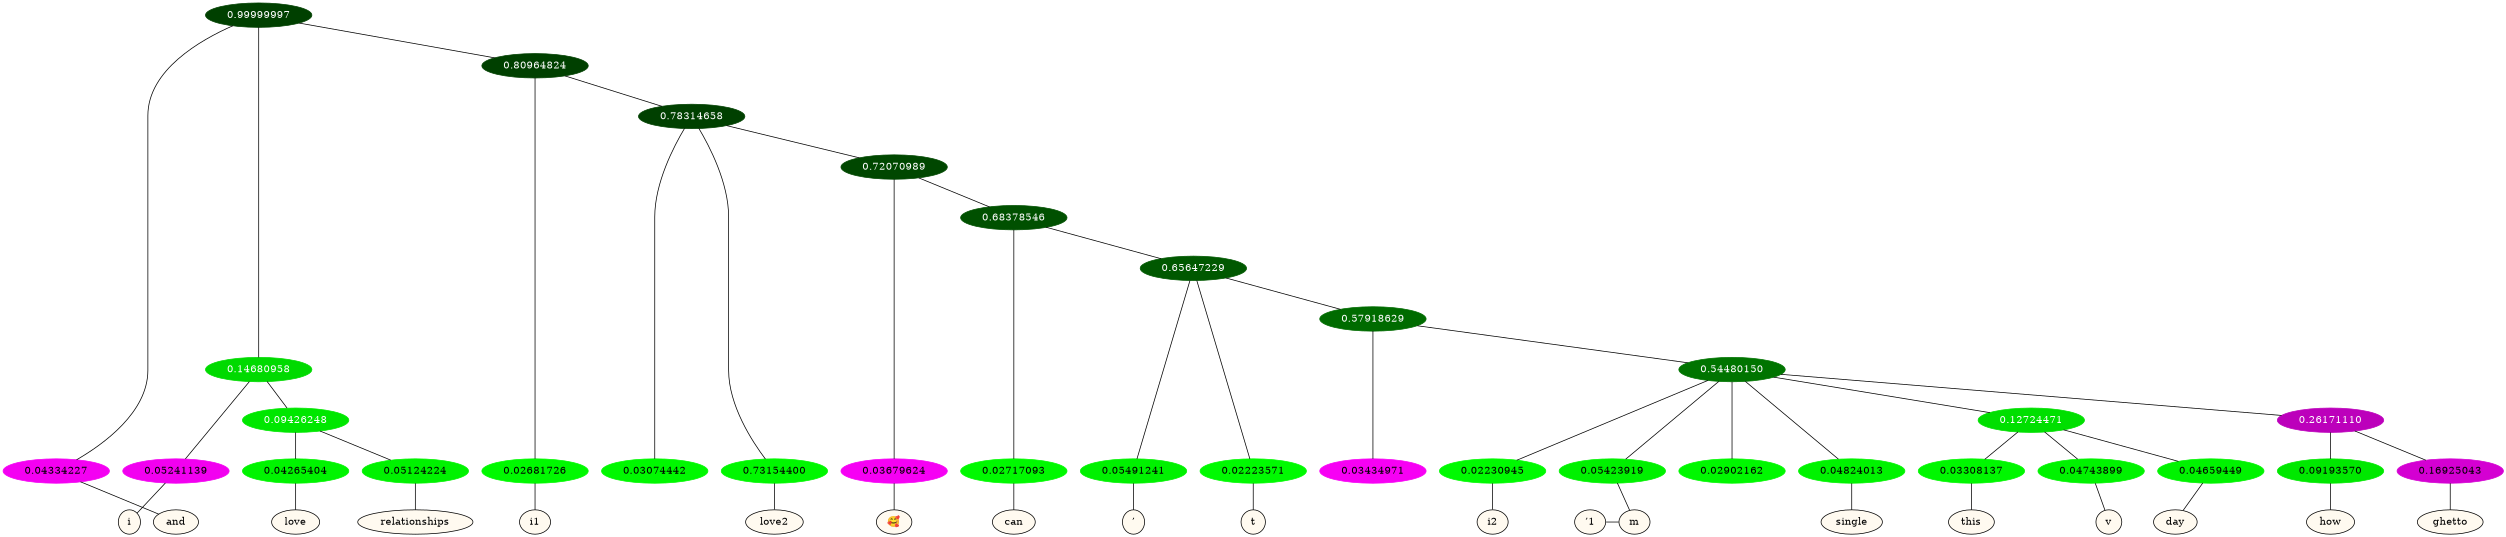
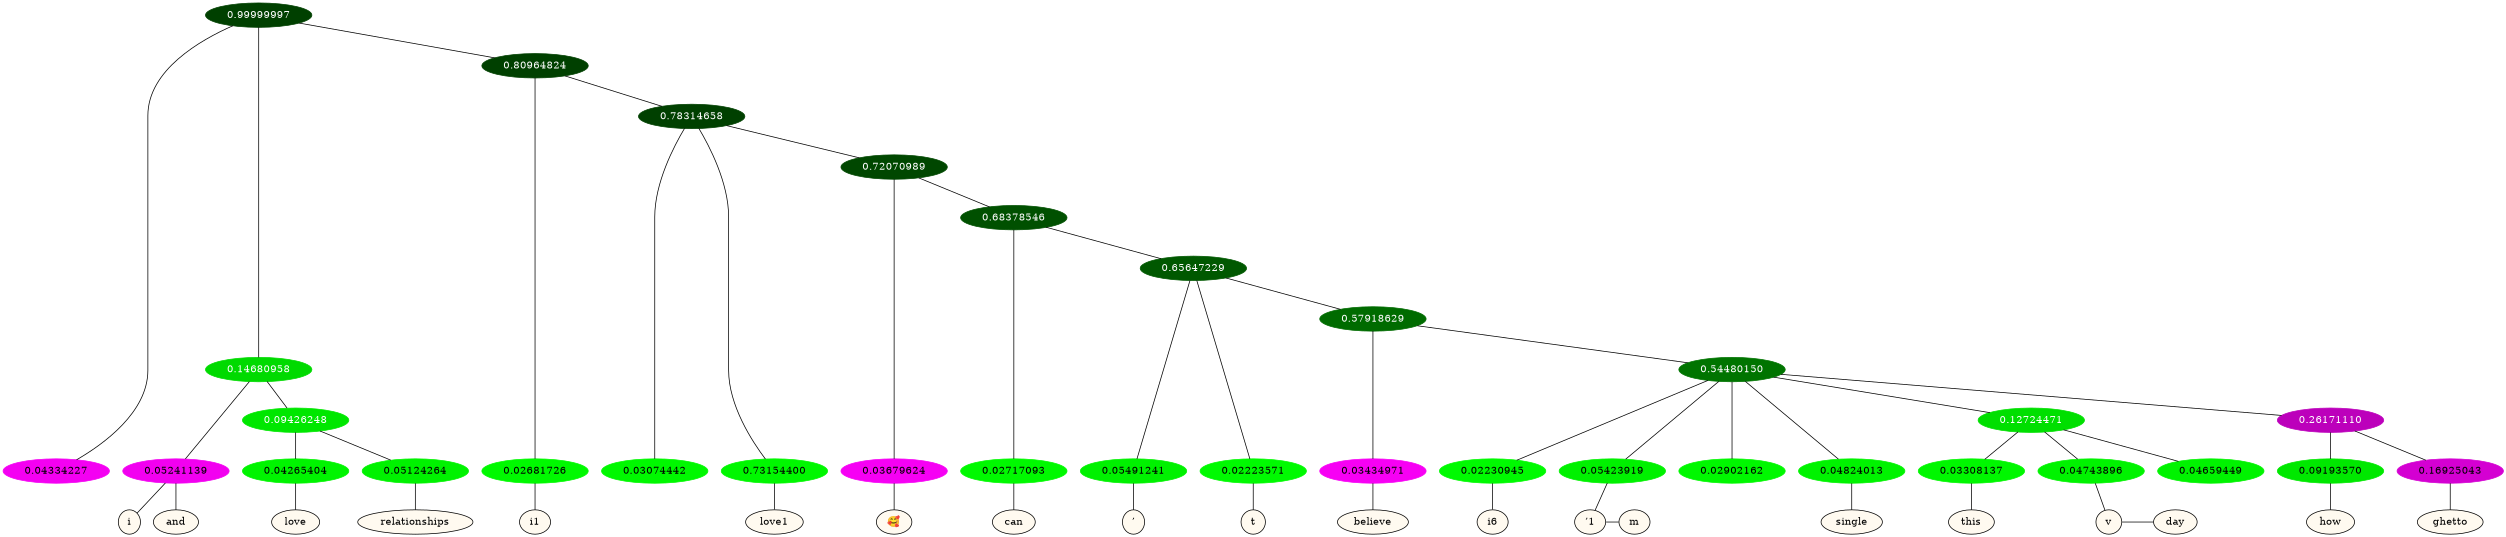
(415, 471) -> (415, 471)
(2091, 471) -> (2091, 471)
(1624, 497) -> (1601, 497)
(2193, 497) -> (2138, 522)
(120, 498) -> (176, 497)
(774, 522) -> (774, 522)
none -> (1373, 522)
(1493, 522) -> (1493, 522)
